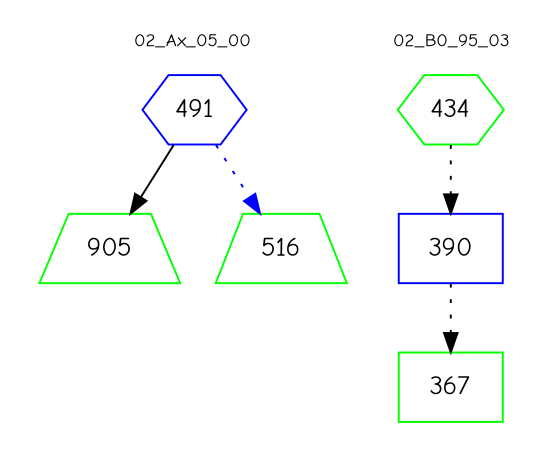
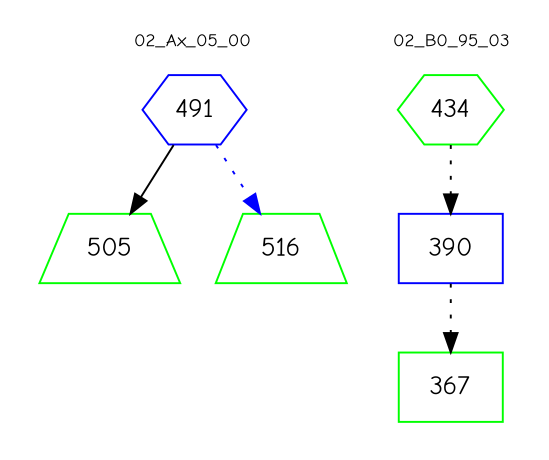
(110, 249) -> (110, 249)
